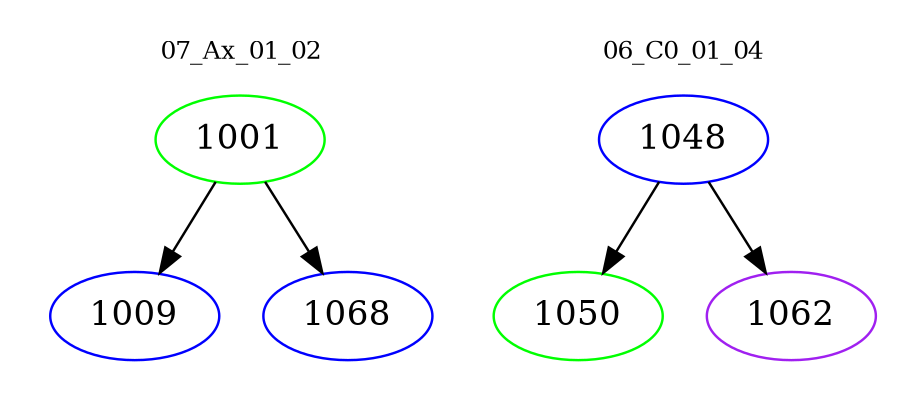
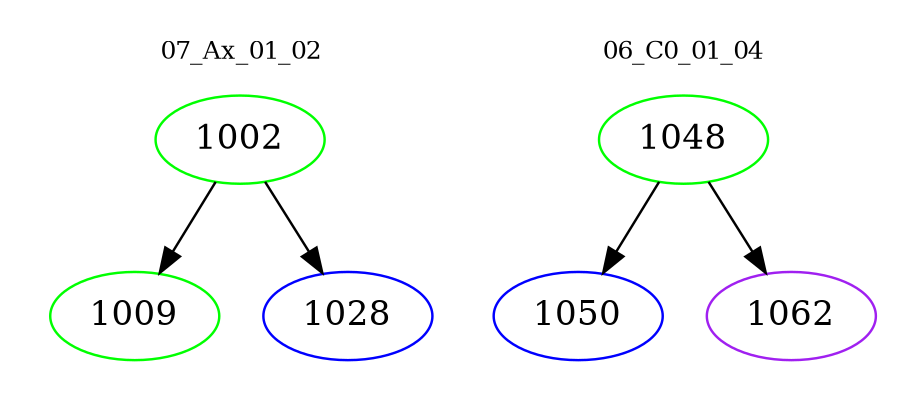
(240, 140) -> (240, 140)
(684, 140) -> (684, 140)
(135, 316) -> (135, 316)
(348, 316) -> (348, 316)
(578, 316) -> (578, 316)
